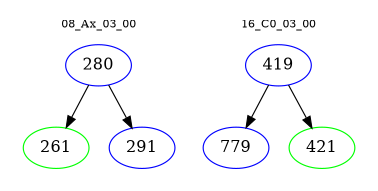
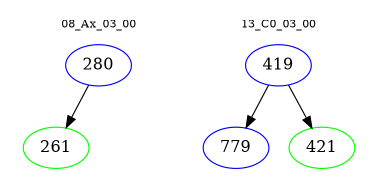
(279, 25) -> (279, 25)
(142, 148) -> none
